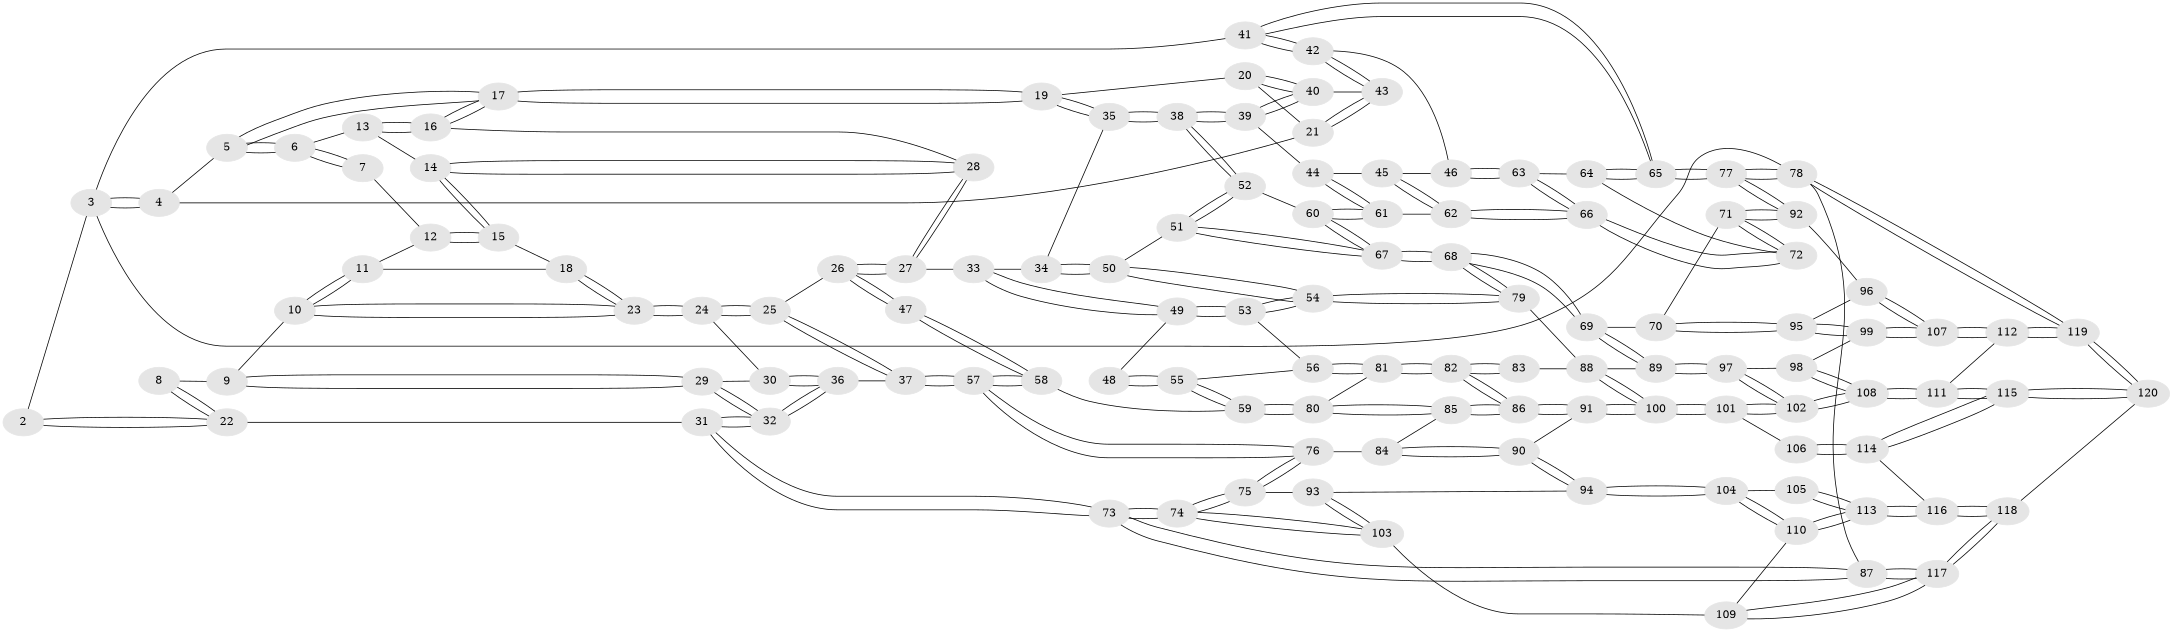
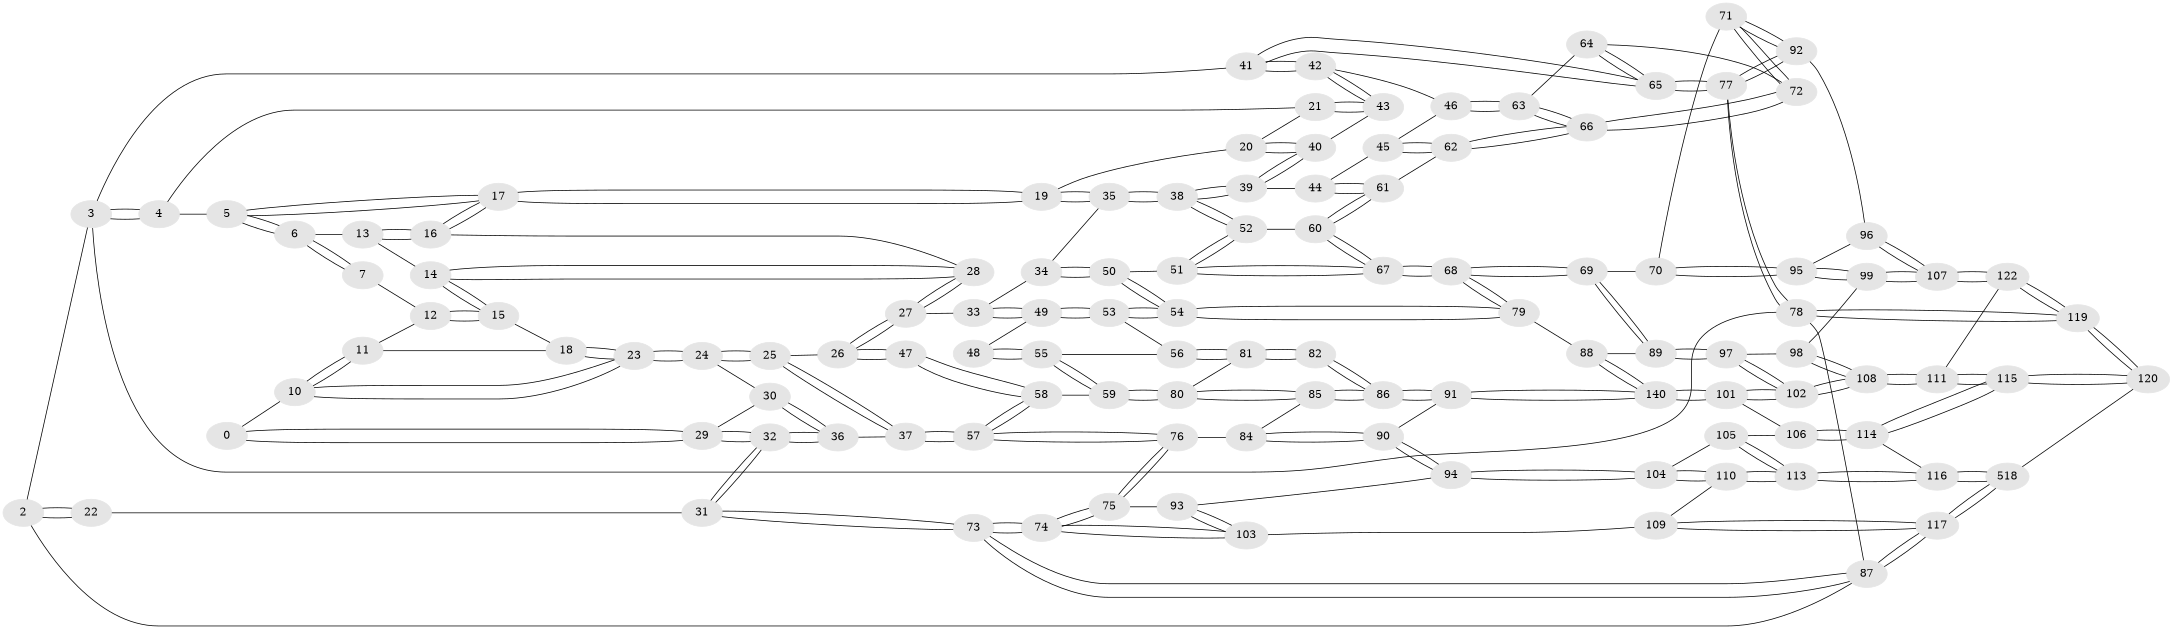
(2007, 333) -> (2007, 277)
(1519, 369) -> none
(159, 381) -> none
(227, 382) -> (227, 436)
(1656, 410) -> (1656, 395)
none -> (1761, 436)
(2007, 511) -> (2007, 477)
none -> (925, 626)
